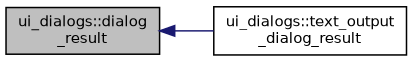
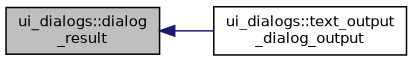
(310, 31) -> (310, 31)
